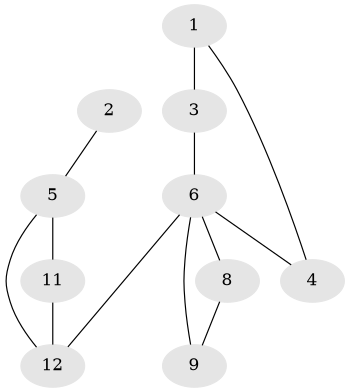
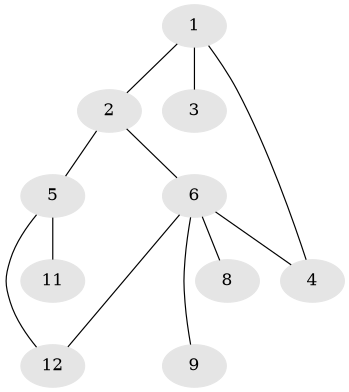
none -> (152, 68)
(194, 154) -> (152, 153)
(53, 324) -> none
(211, 324) -> none
